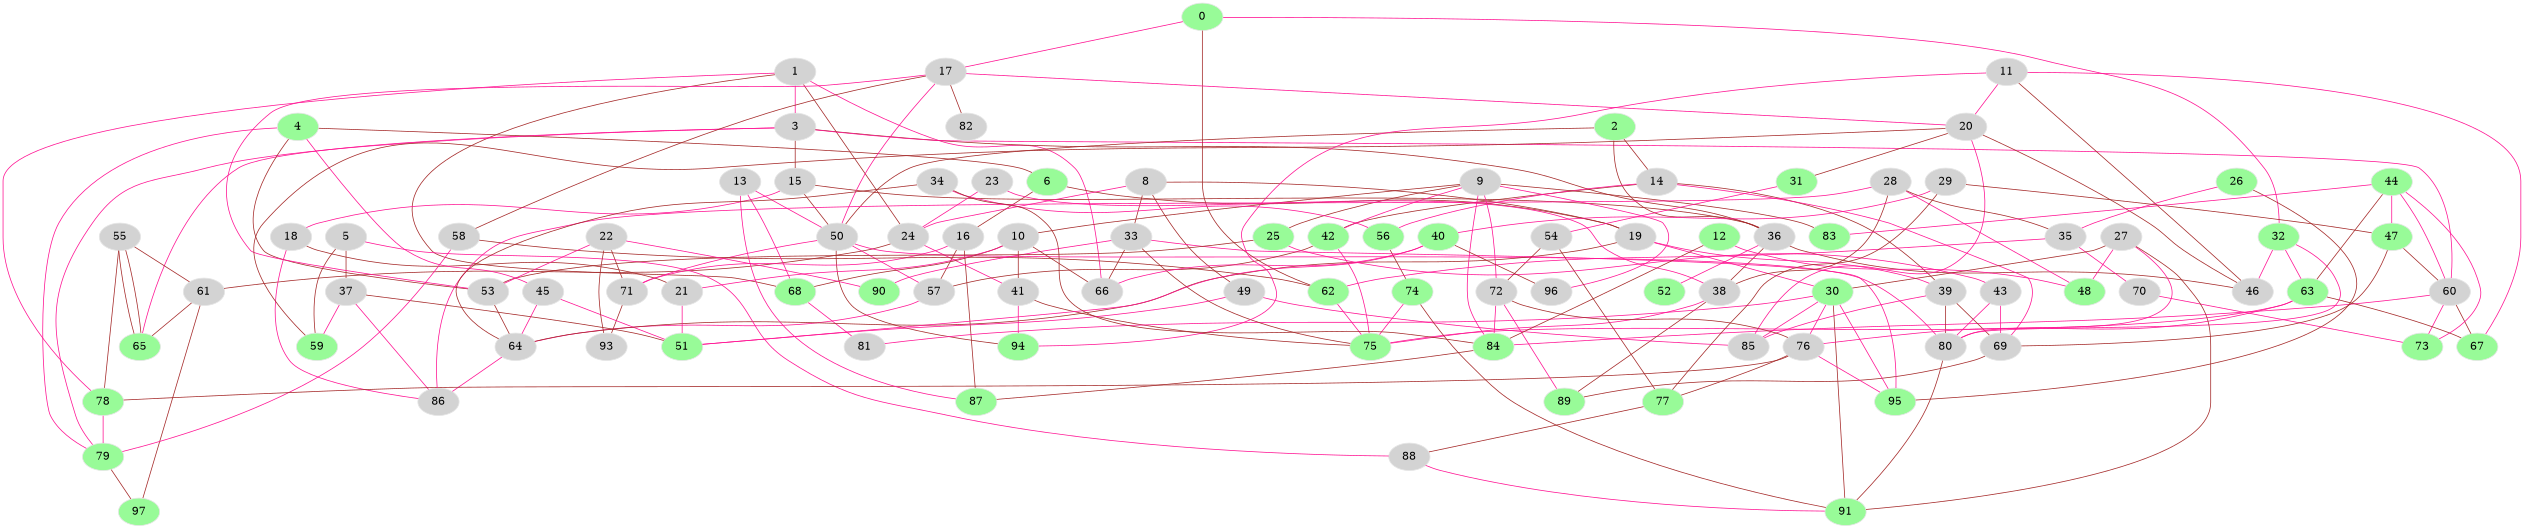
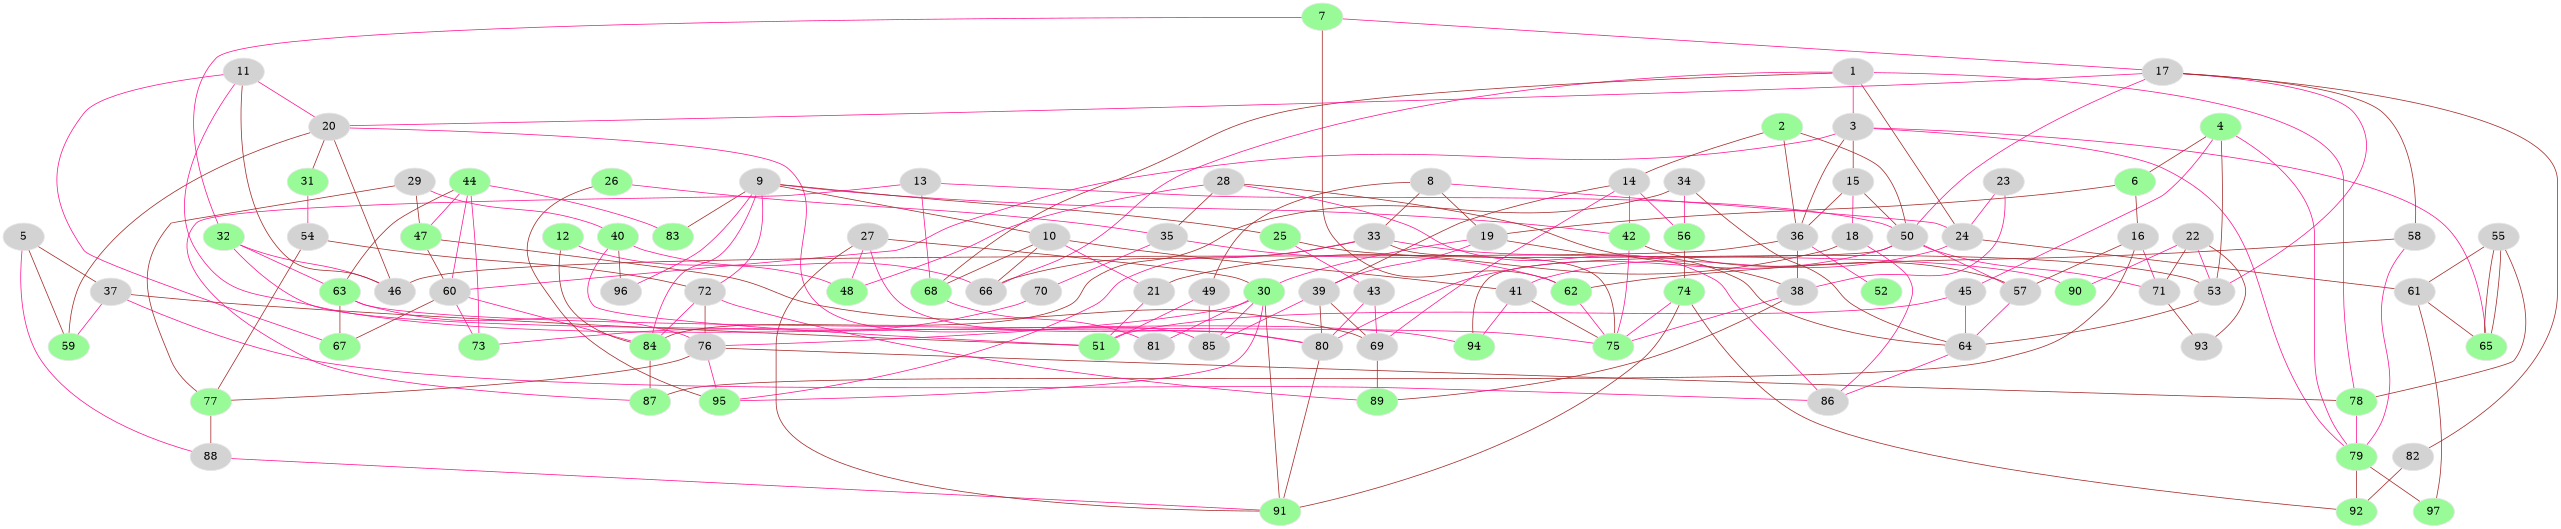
(1202, 17) -> (1322, 17)
(1438, 208) -> (1629, 209)
none -> (2357, 512)
